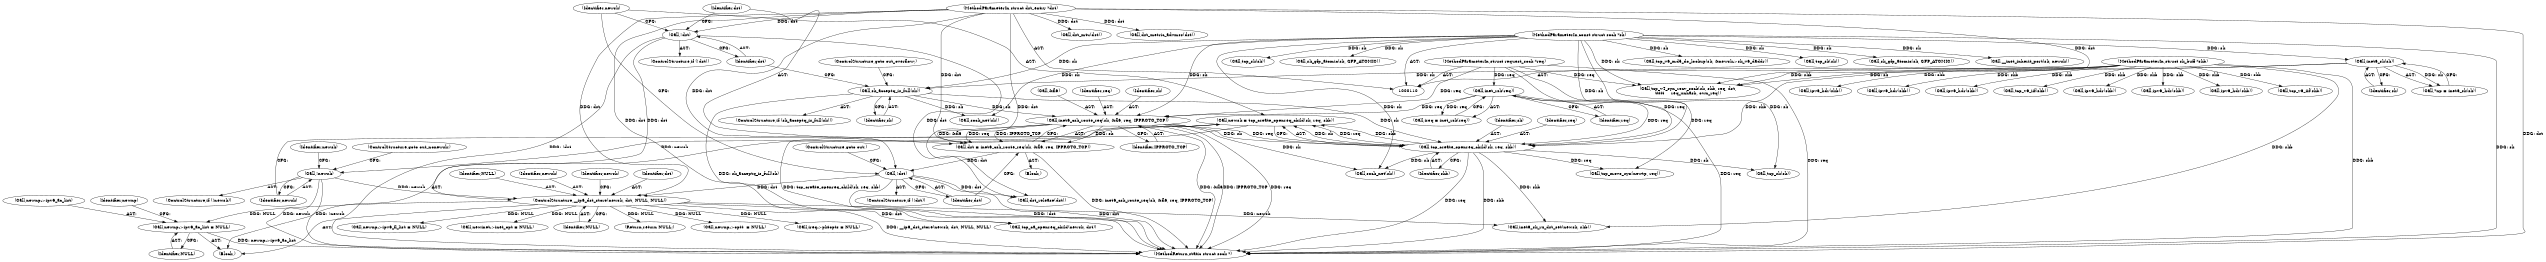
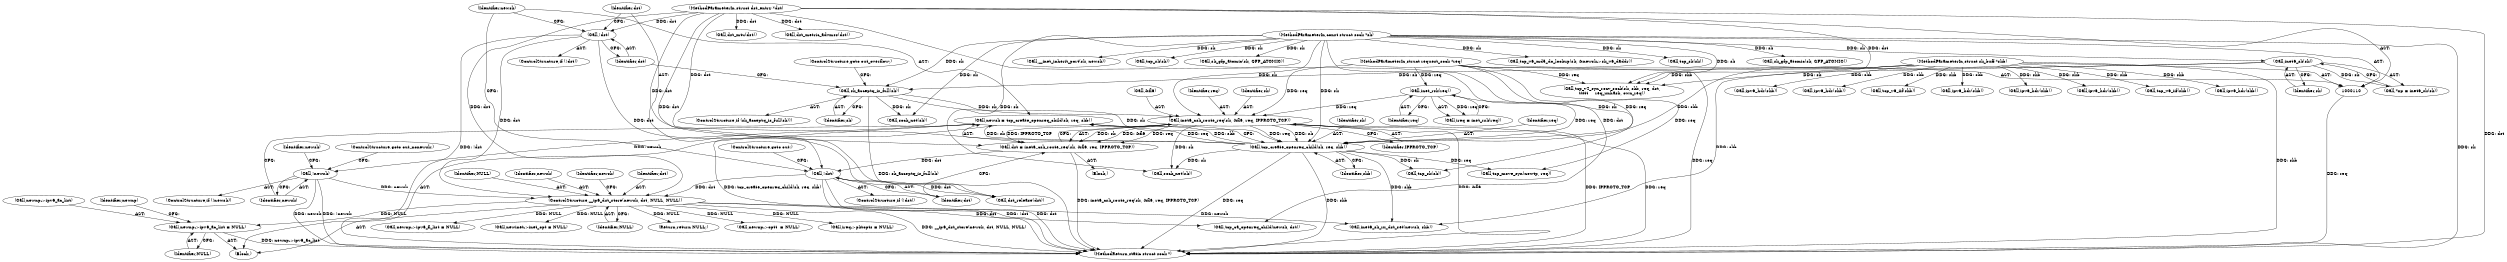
(1670, 241) -> (1832, 251)
